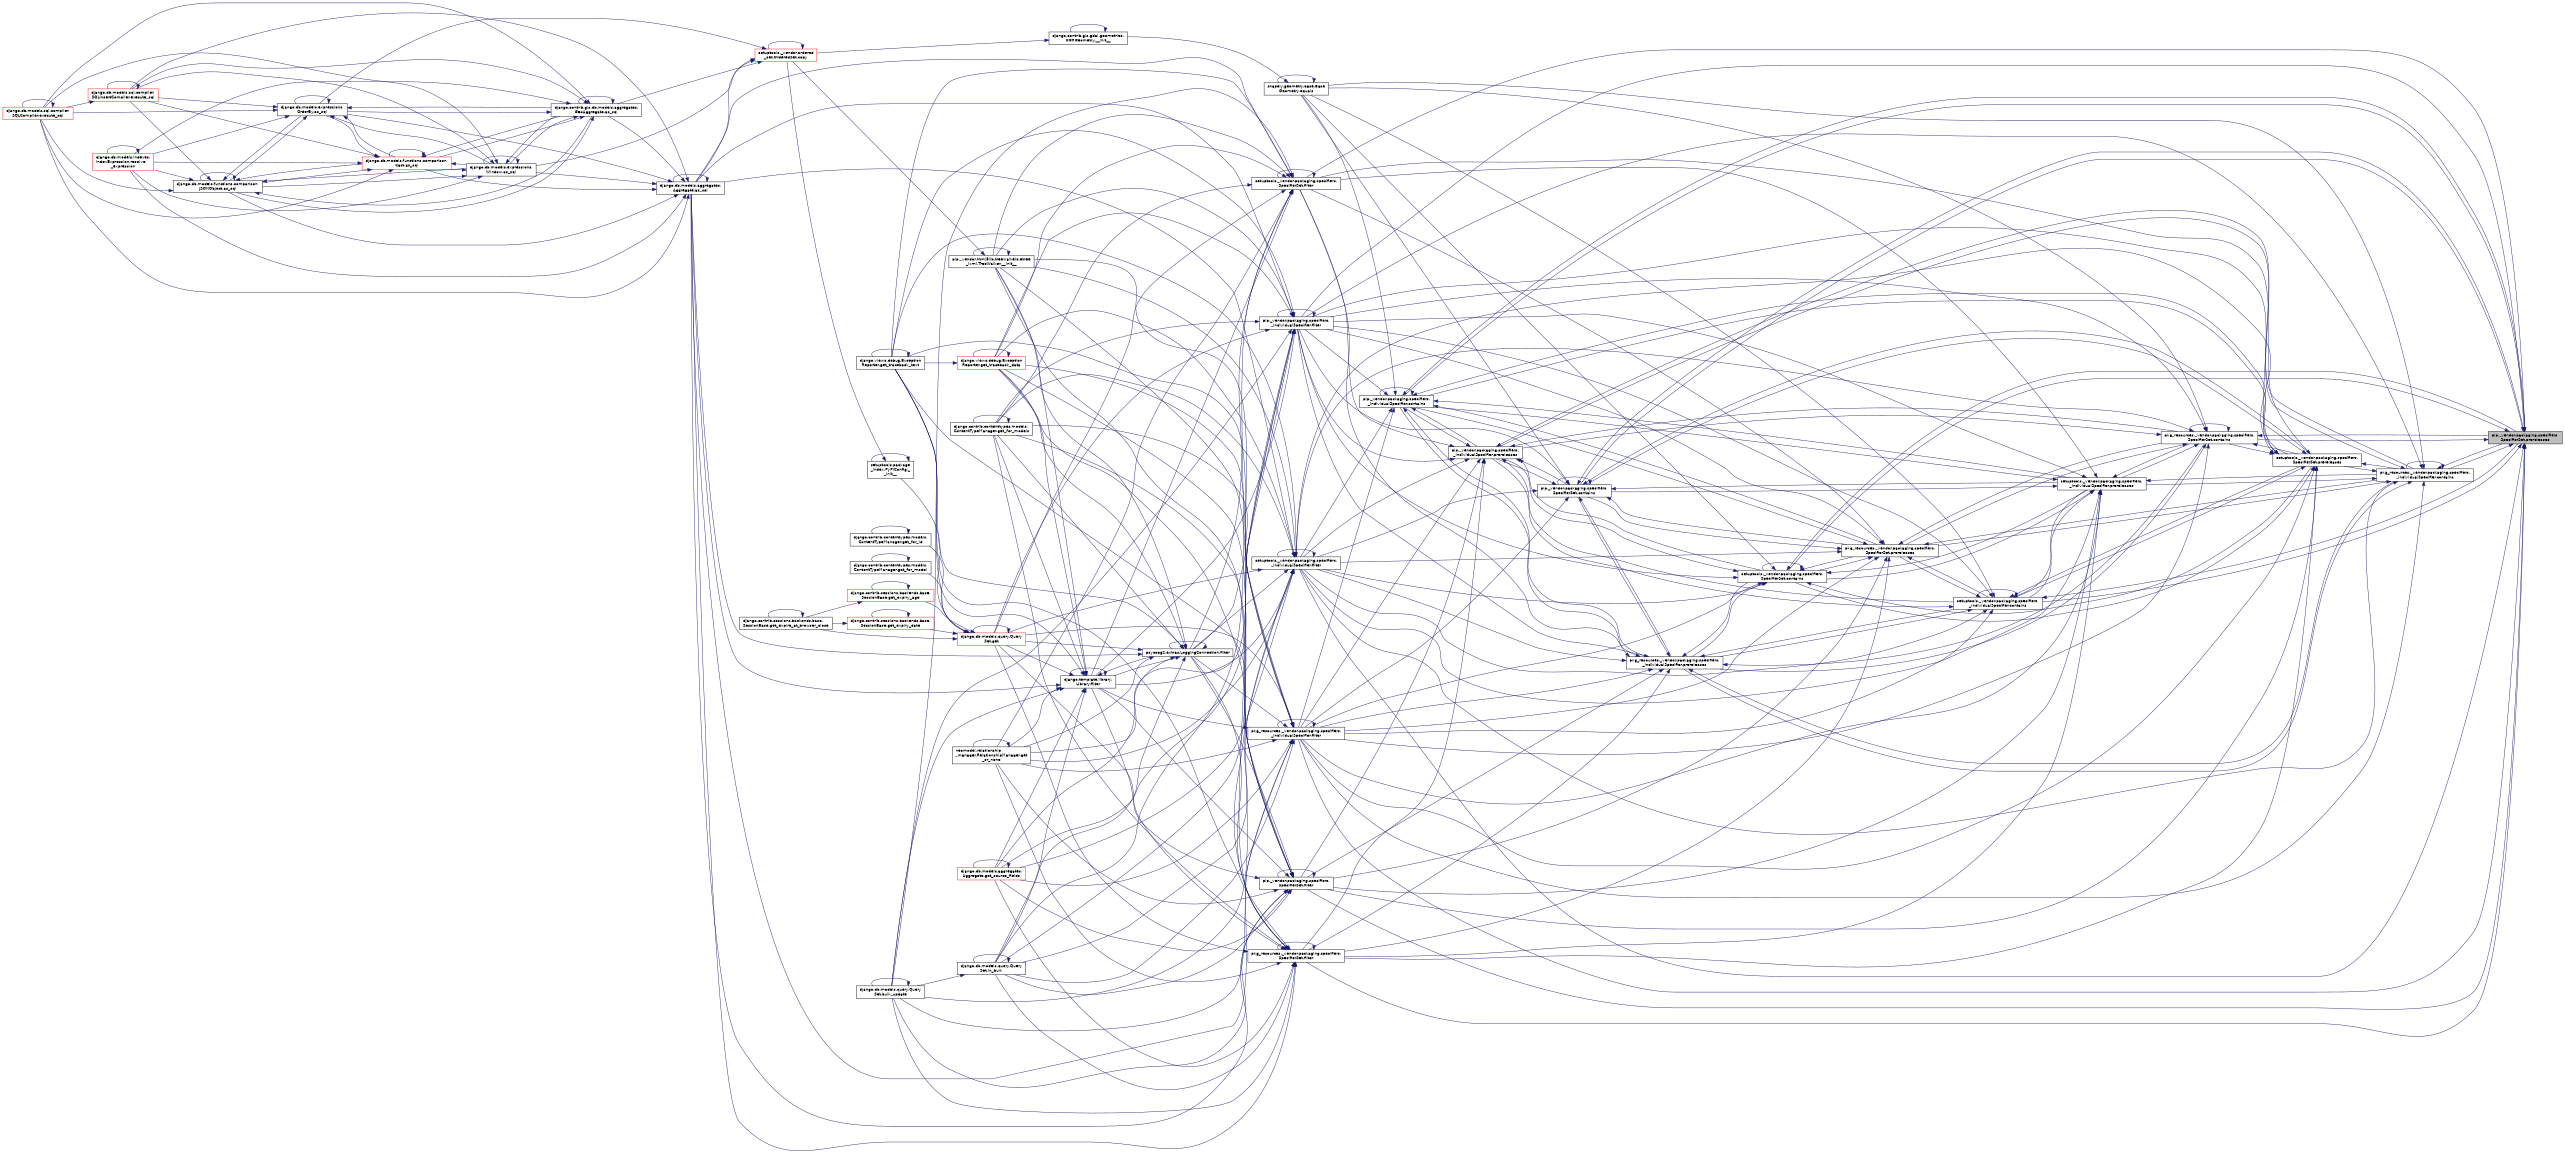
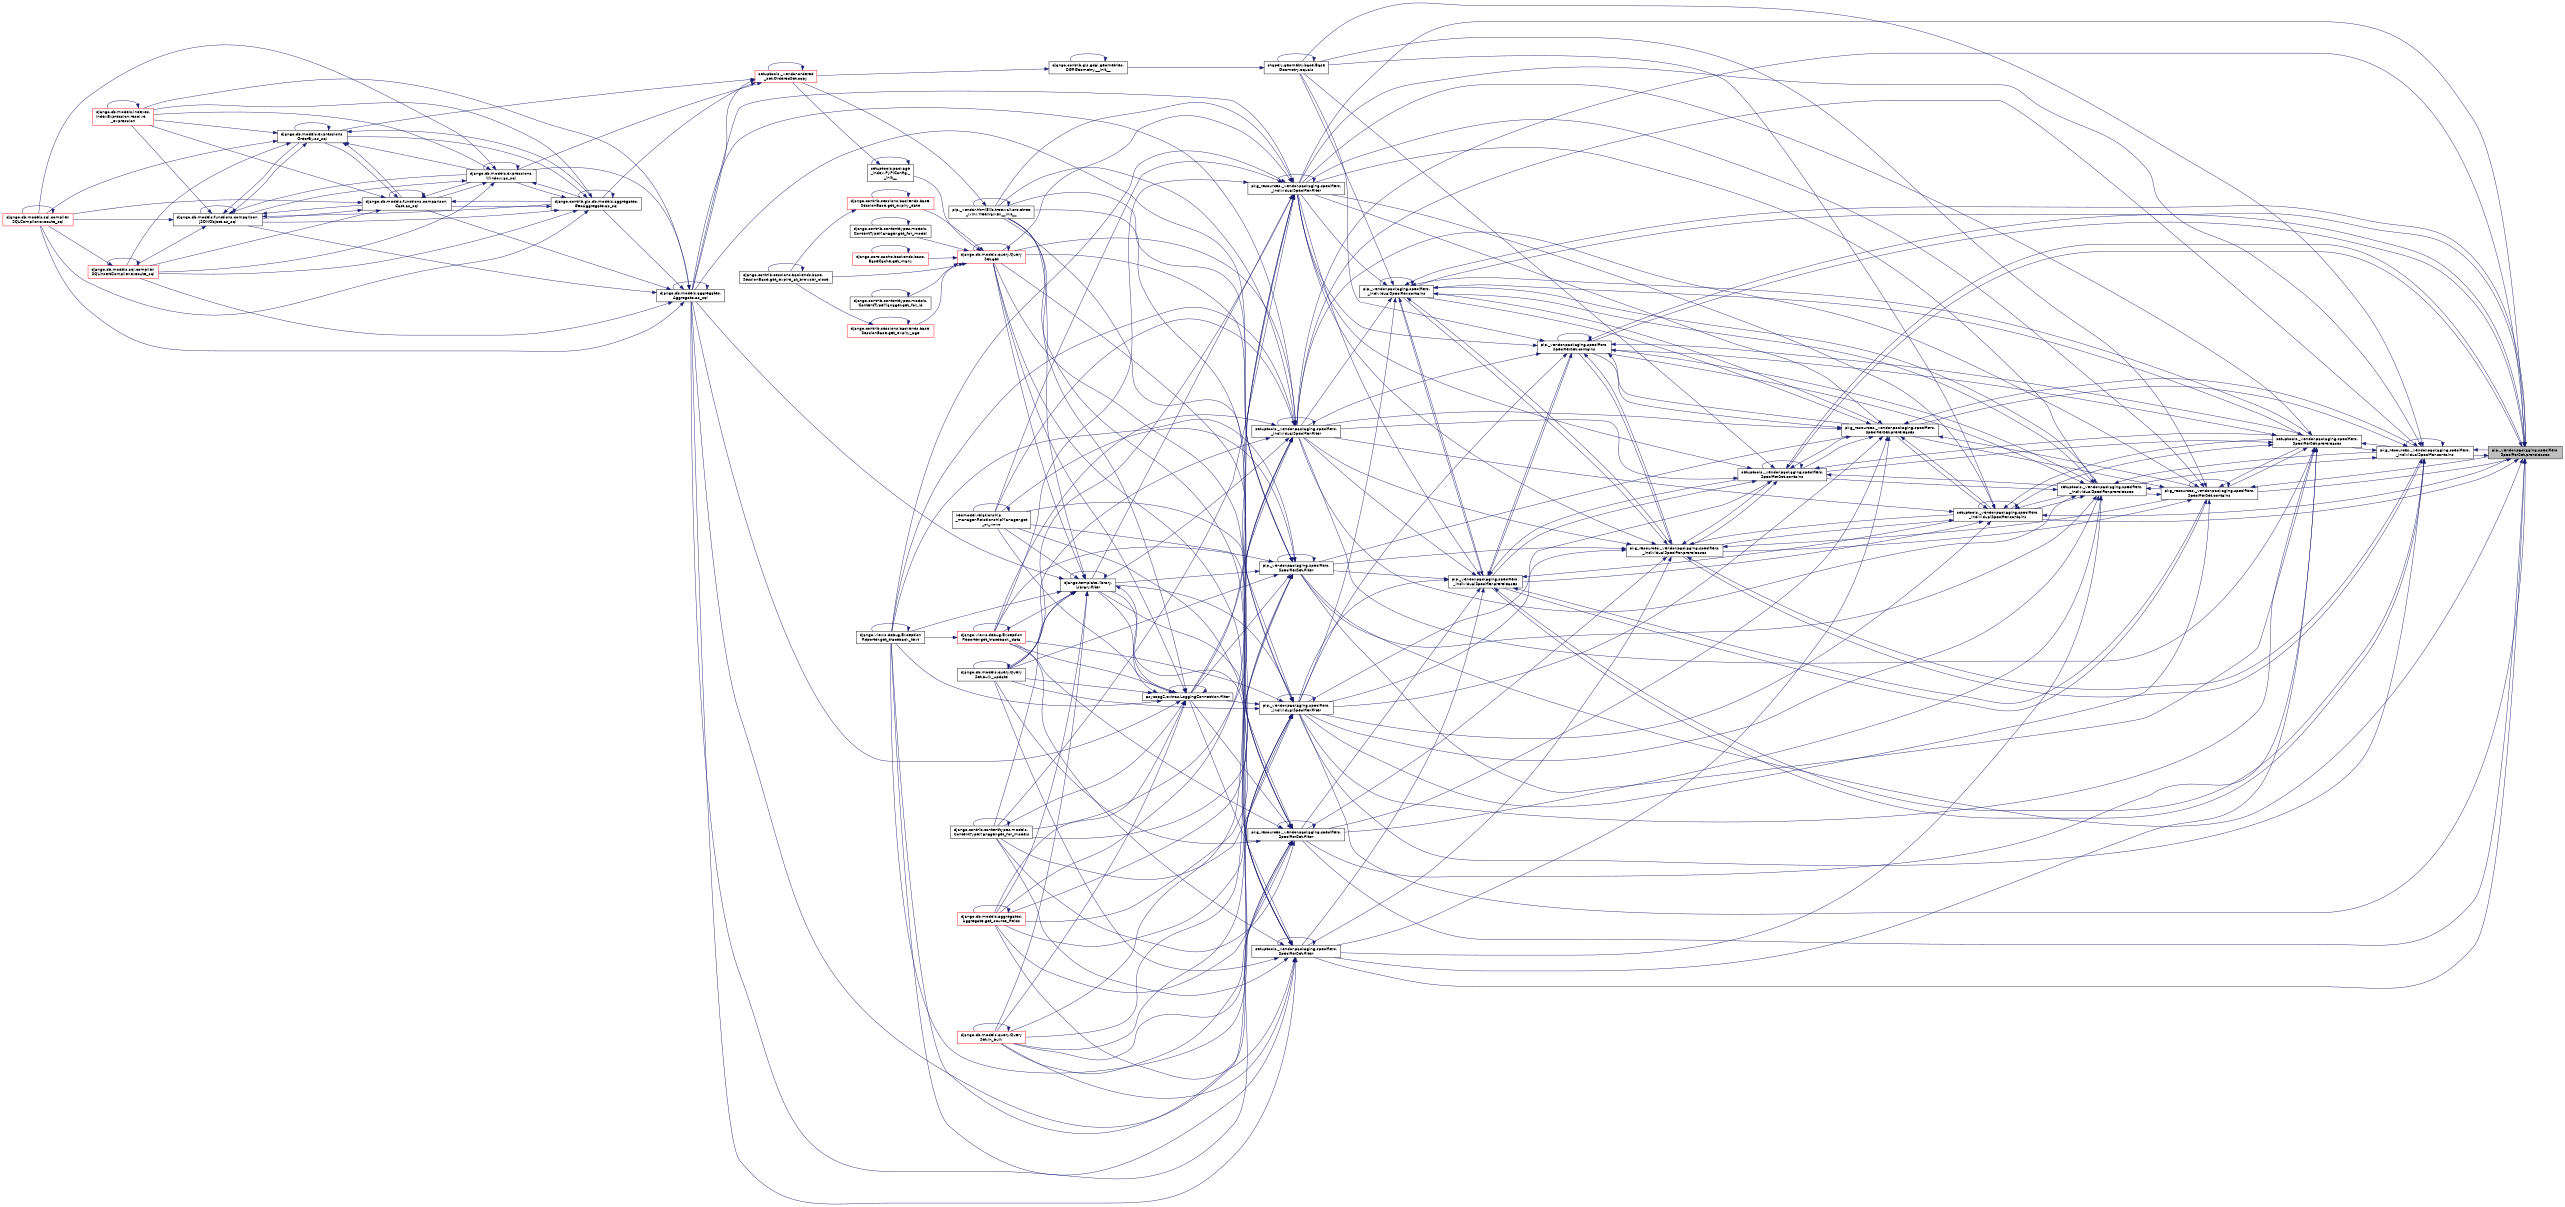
(509, 142) -> none
(407, 163) -> (407, 204)
none -> (891, 259)
(991, 968) -> (991, 1037)
(939, 981) -> (1087, 686)
none -> (1147, 1068)
